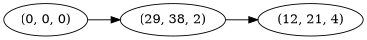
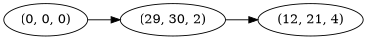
(173, 20) -> (173, 20)
